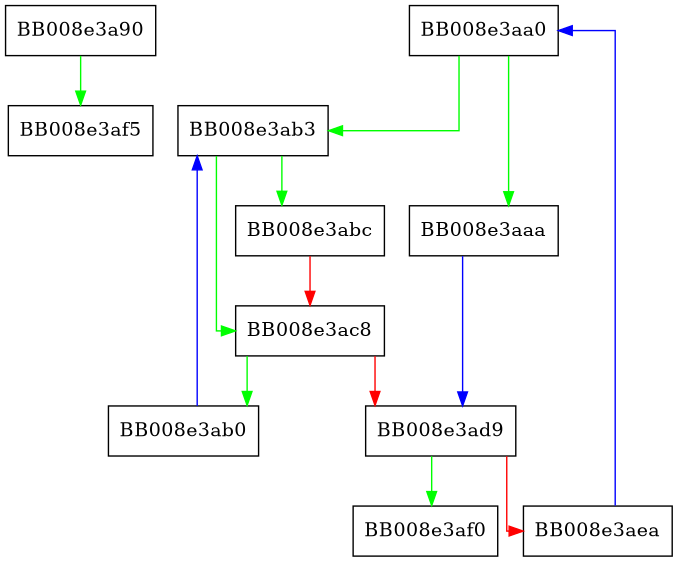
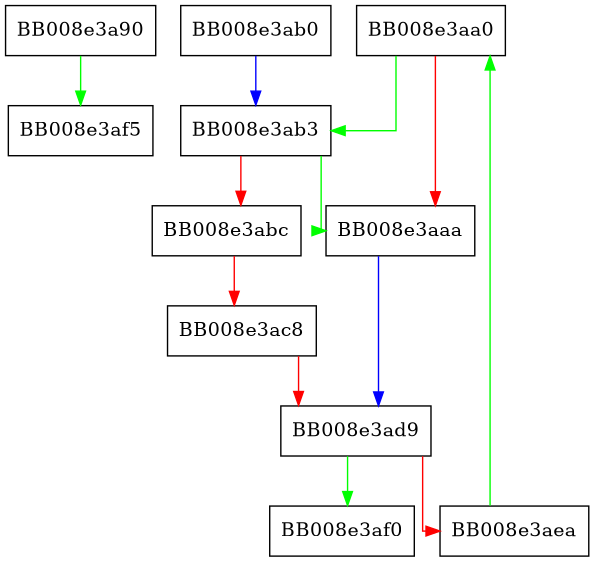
(509, 124) -> (435, 124)
(282, 174) -> (241, 174)
(216, 246) -> (321, 194)
(615, 247) -> (490, 288)
(247, 374) -> none
